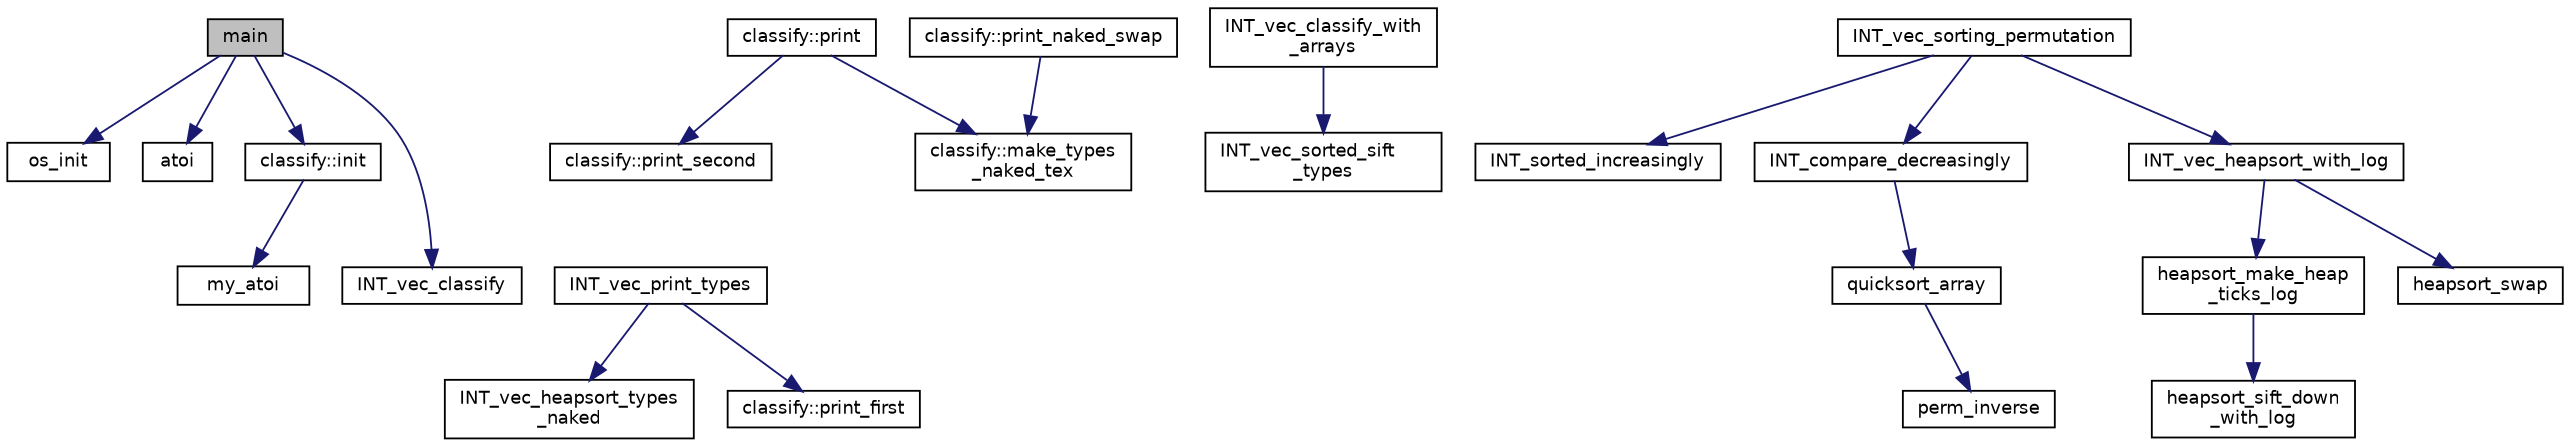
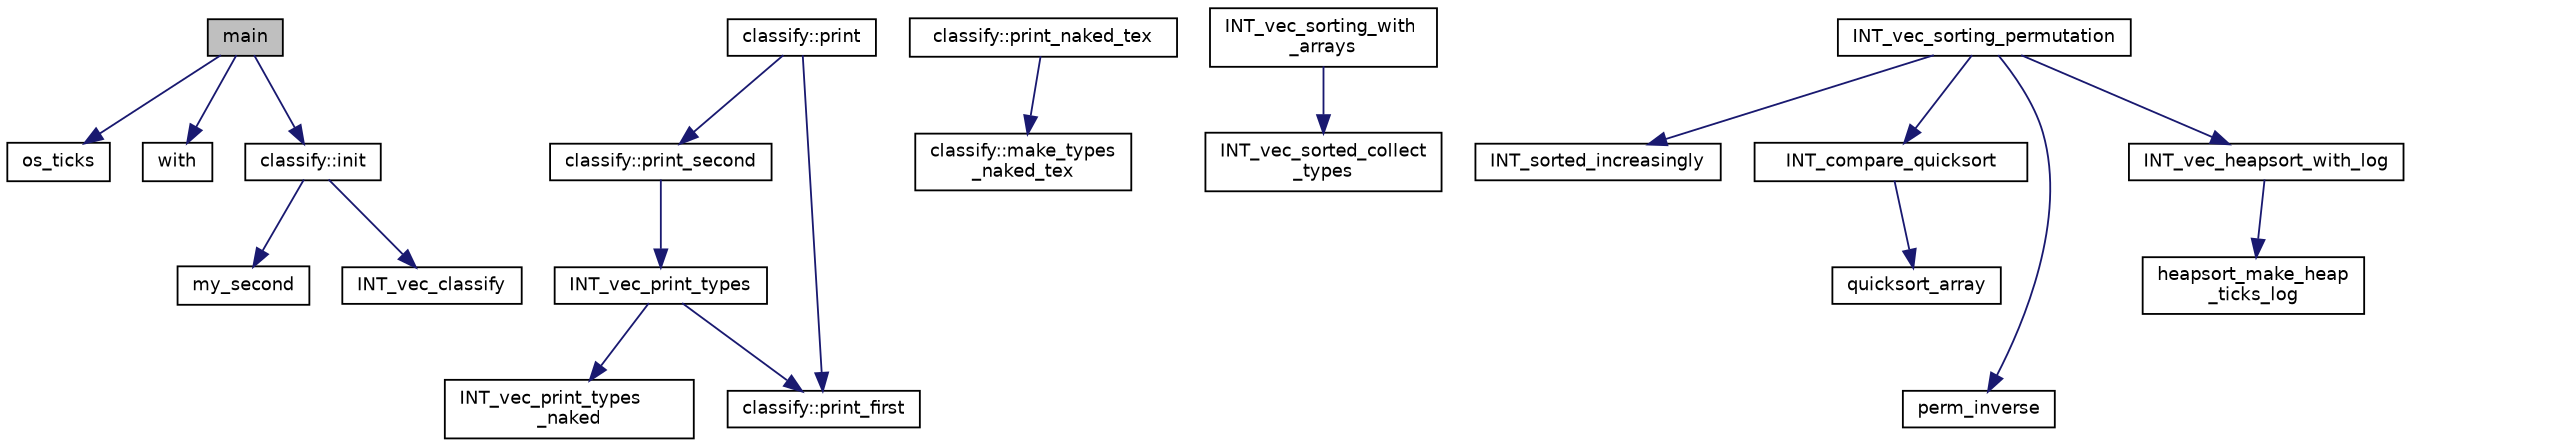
(1043, 38) -> (1043, 38)
(1323, 38) -> (1323, 38)
(895, 90) -> (812, 214)
(392, 126) -> (366, 217)
(59, 162) -> (59, 162)
(178, 162) -> (178, 162)
(1323, 162) -> (1323, 162)
(1891, 162) -> (1891, 162)
none -> (661, 214)
(243, 286) -> (243, 286)
(2480, 286) -> none
(1943, 339) -> (2049, 213)
(569, 409) -> (569, 409)
(2253, 409) -> none
